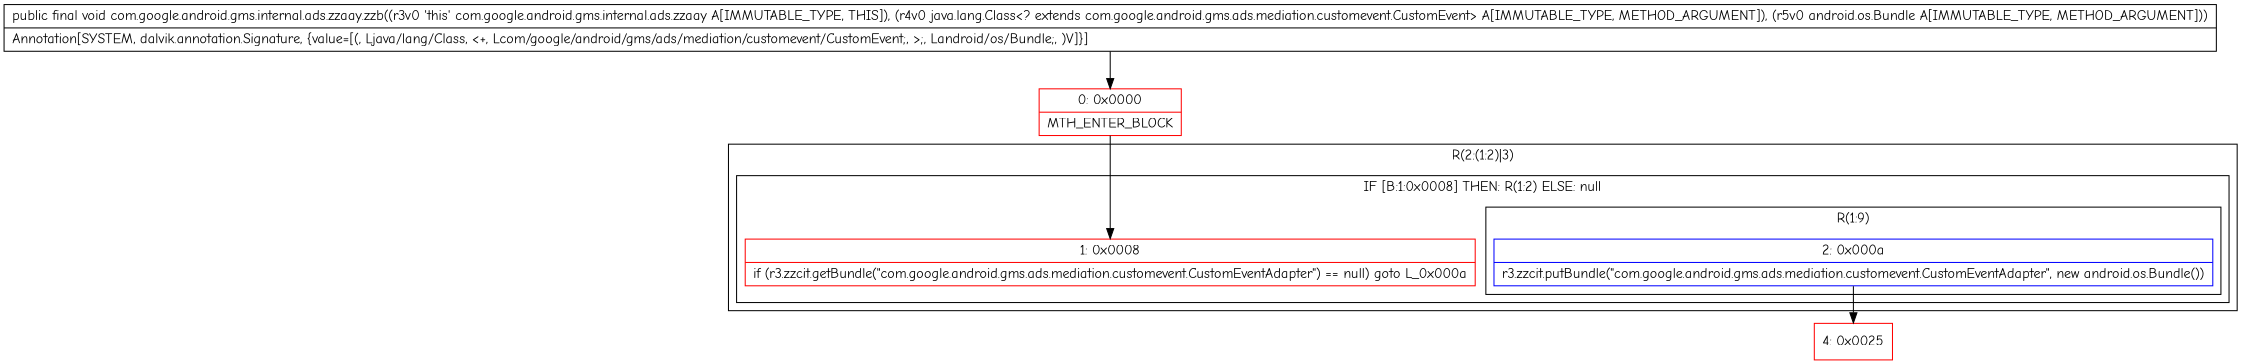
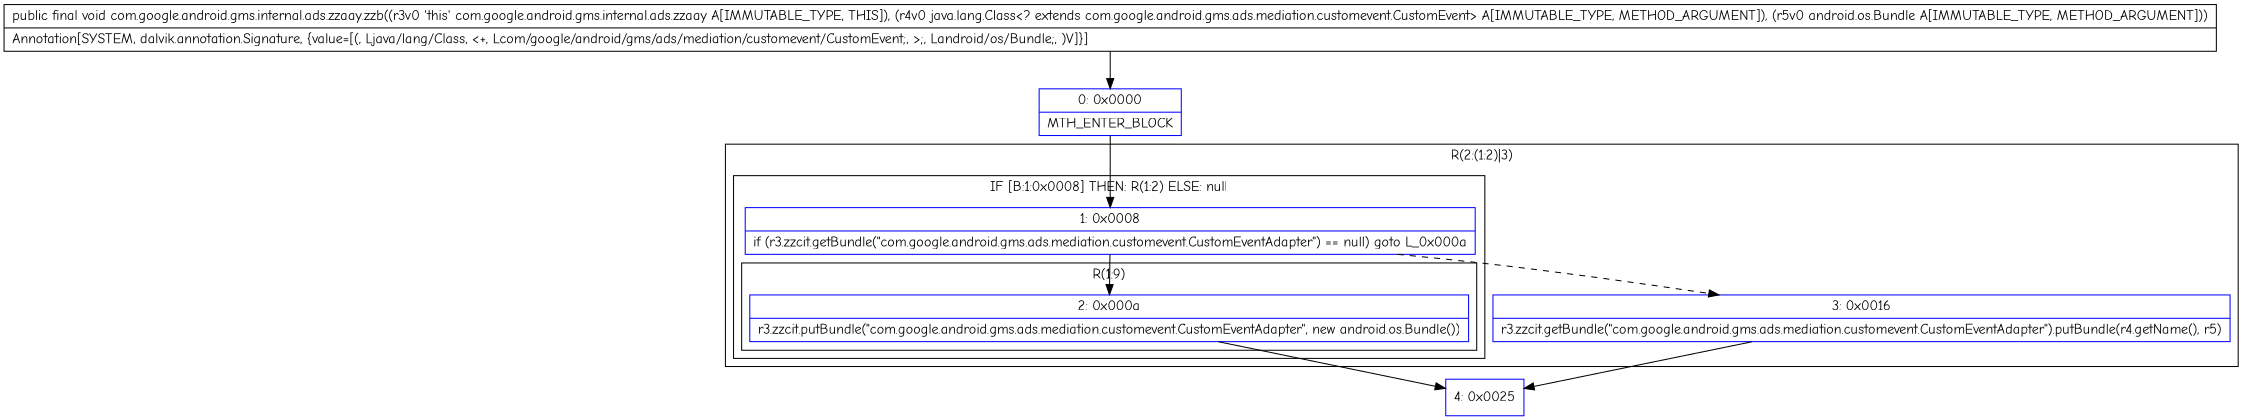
(1110, 112) -> (1110, 112)
(1110, 262) -> (1110, 231)
none -> (1110, 269)
none -> (1862, 318)
(1853, 342) -> (1485, 397)
